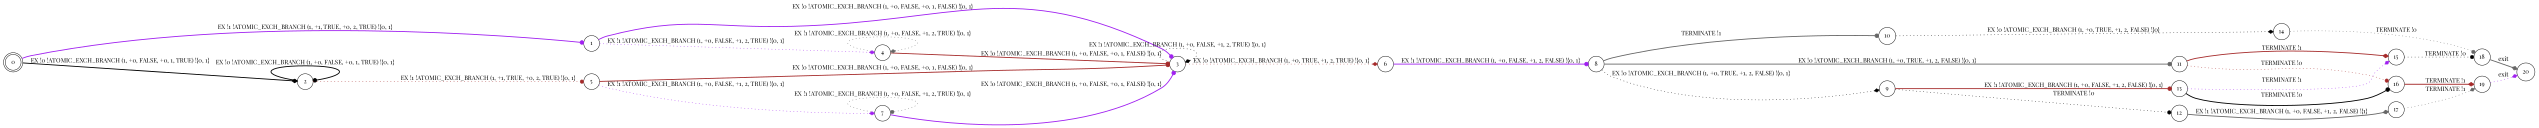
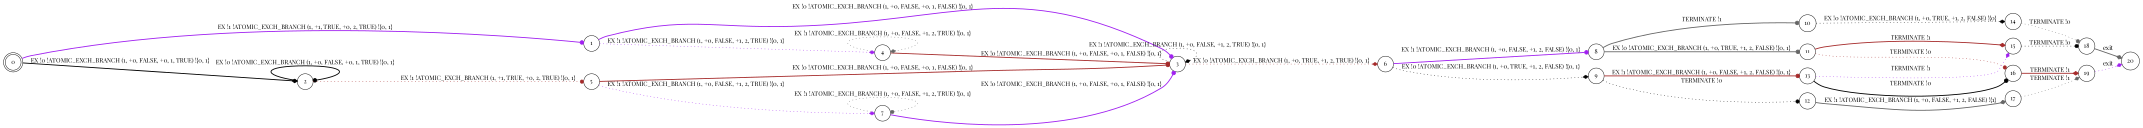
(1736, 99) -> (1487, 79)
